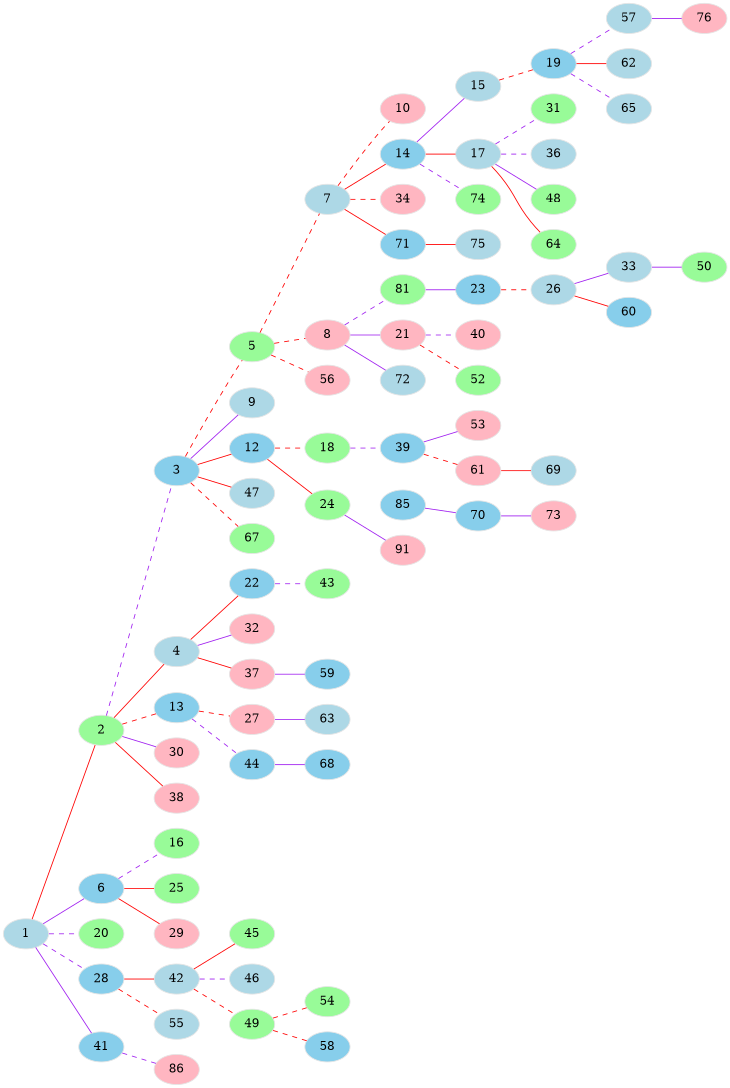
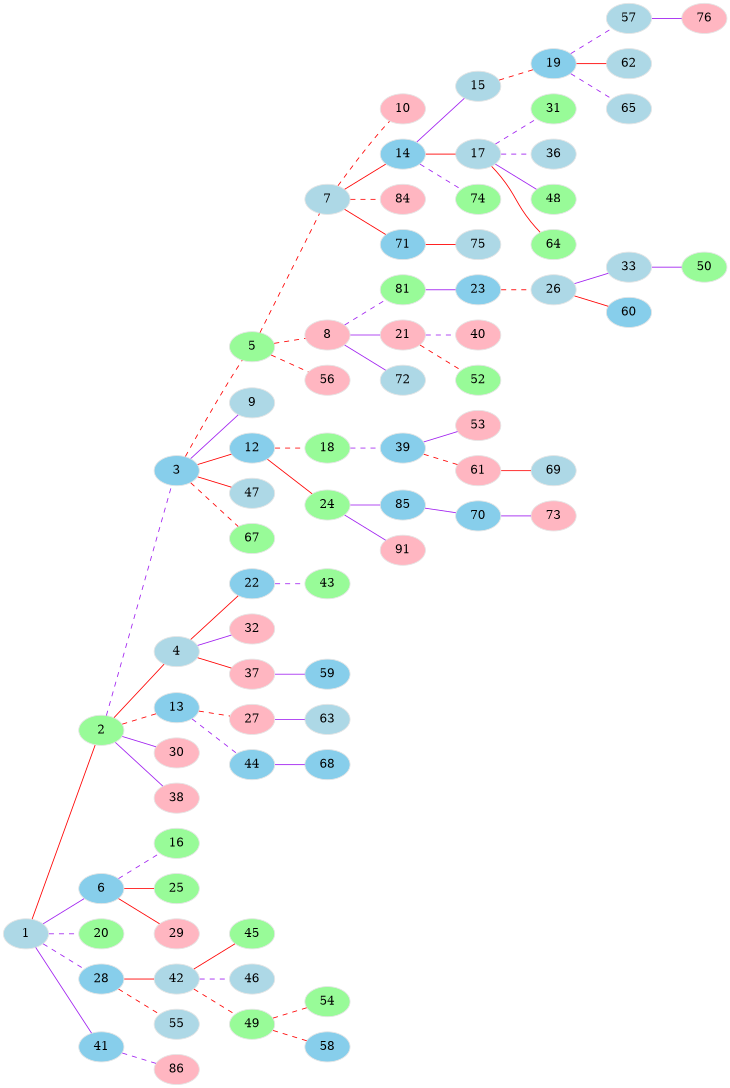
(403, 199) -> (403, 199)
none -> (365, 505)
(139, 764) -> (139, 764)
